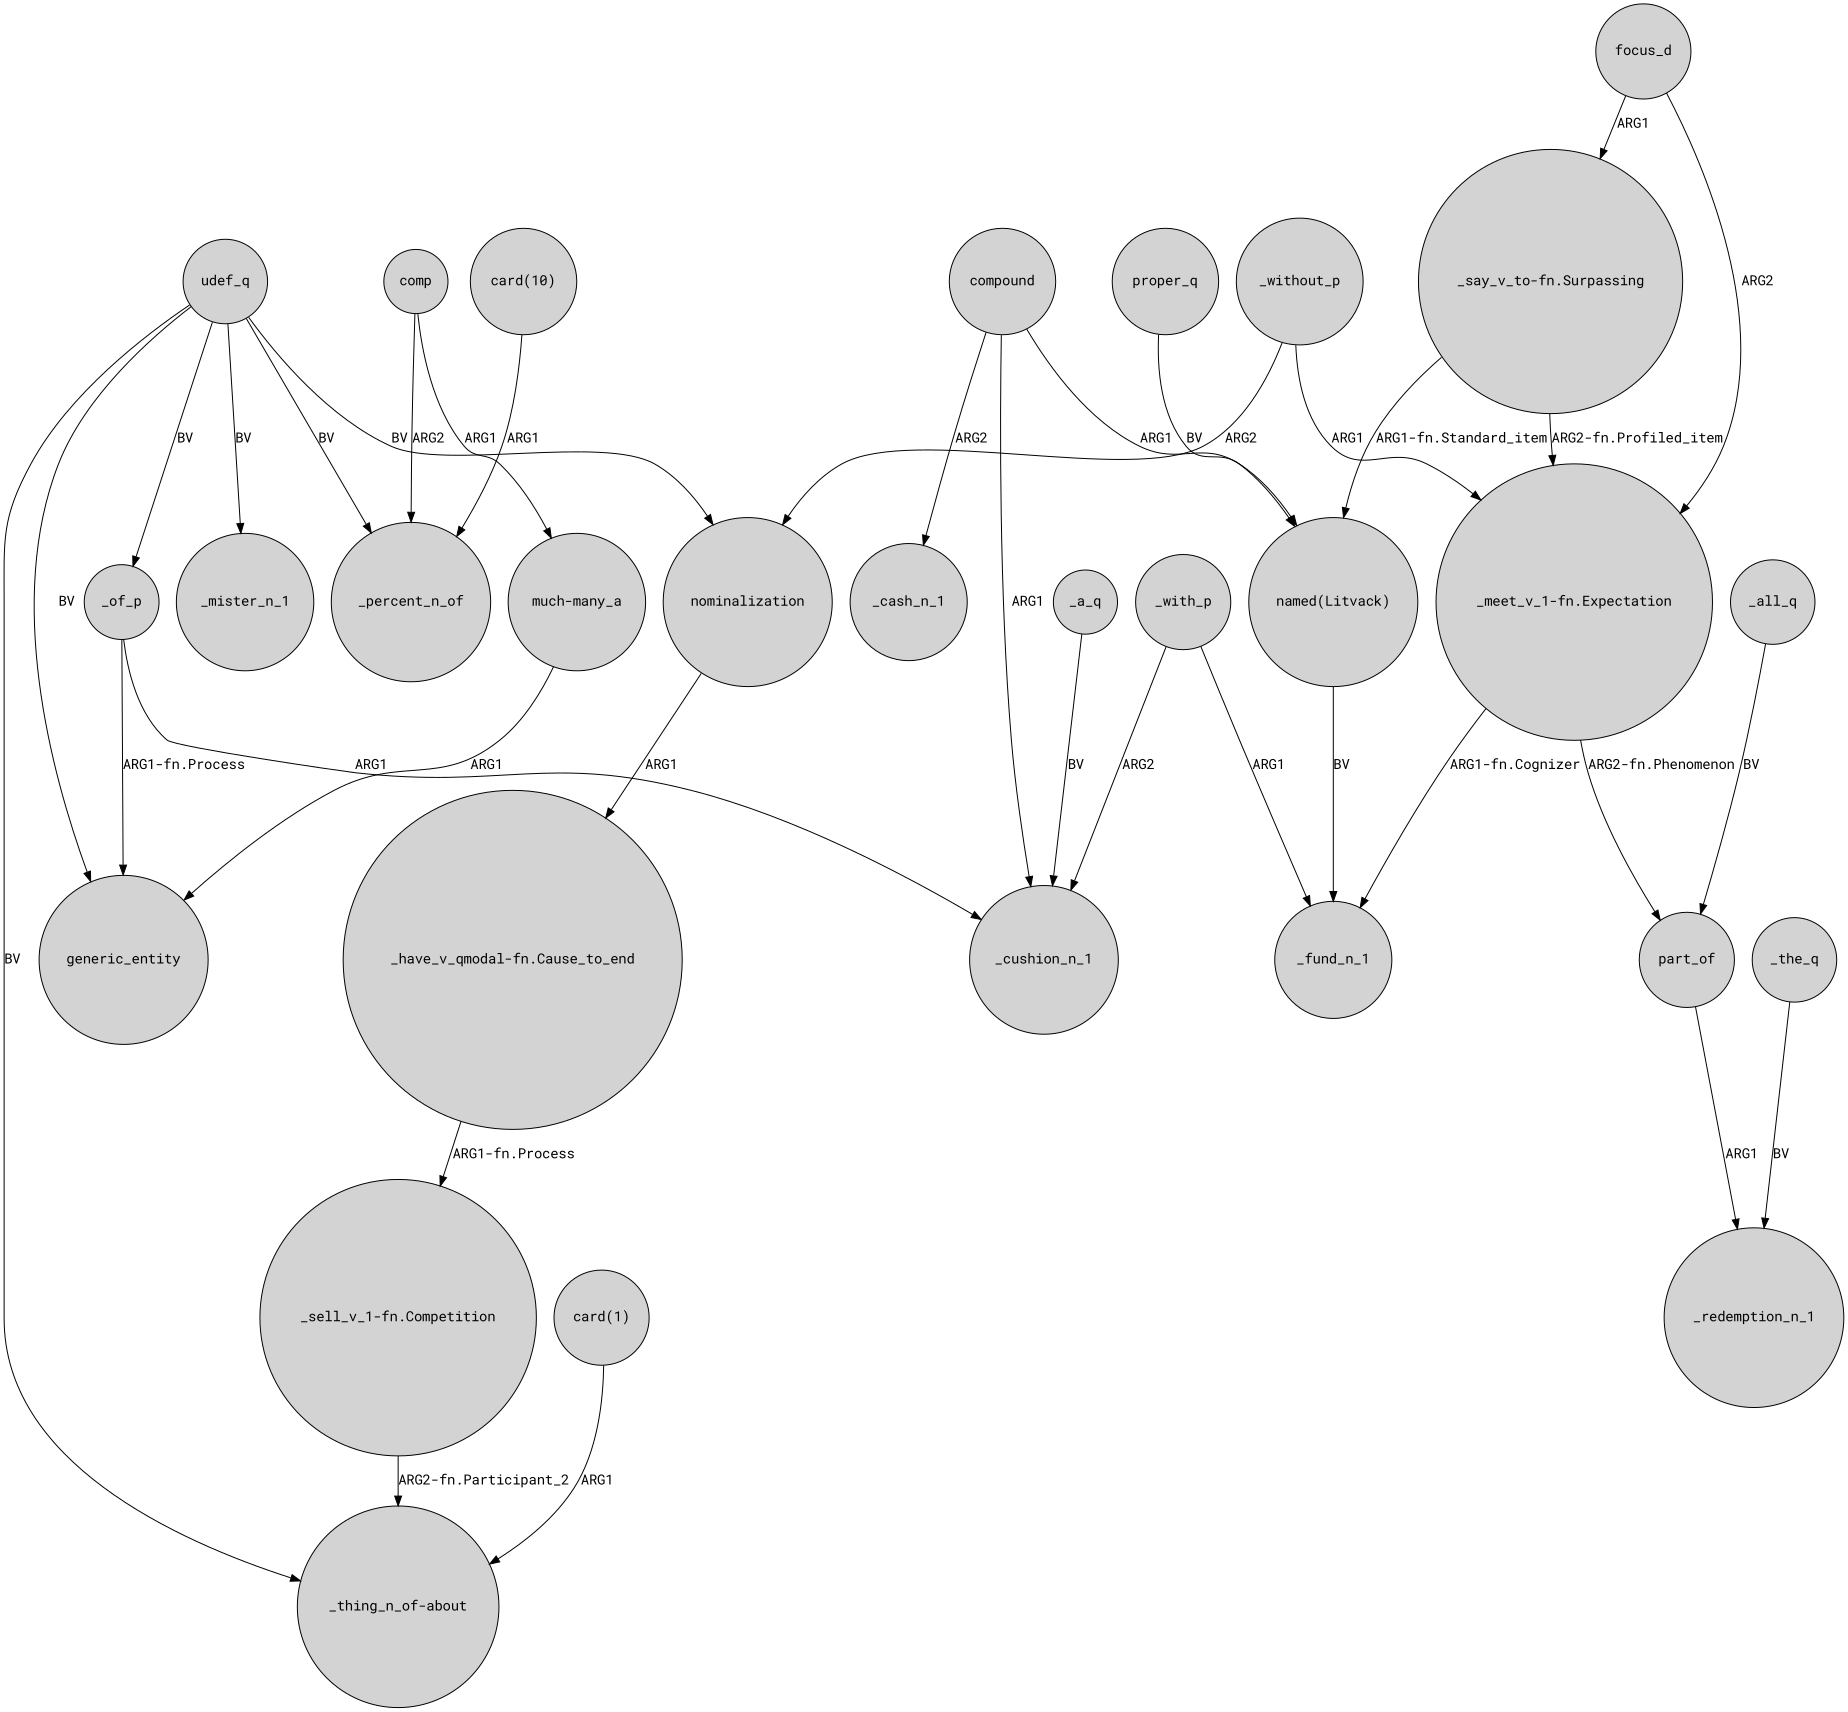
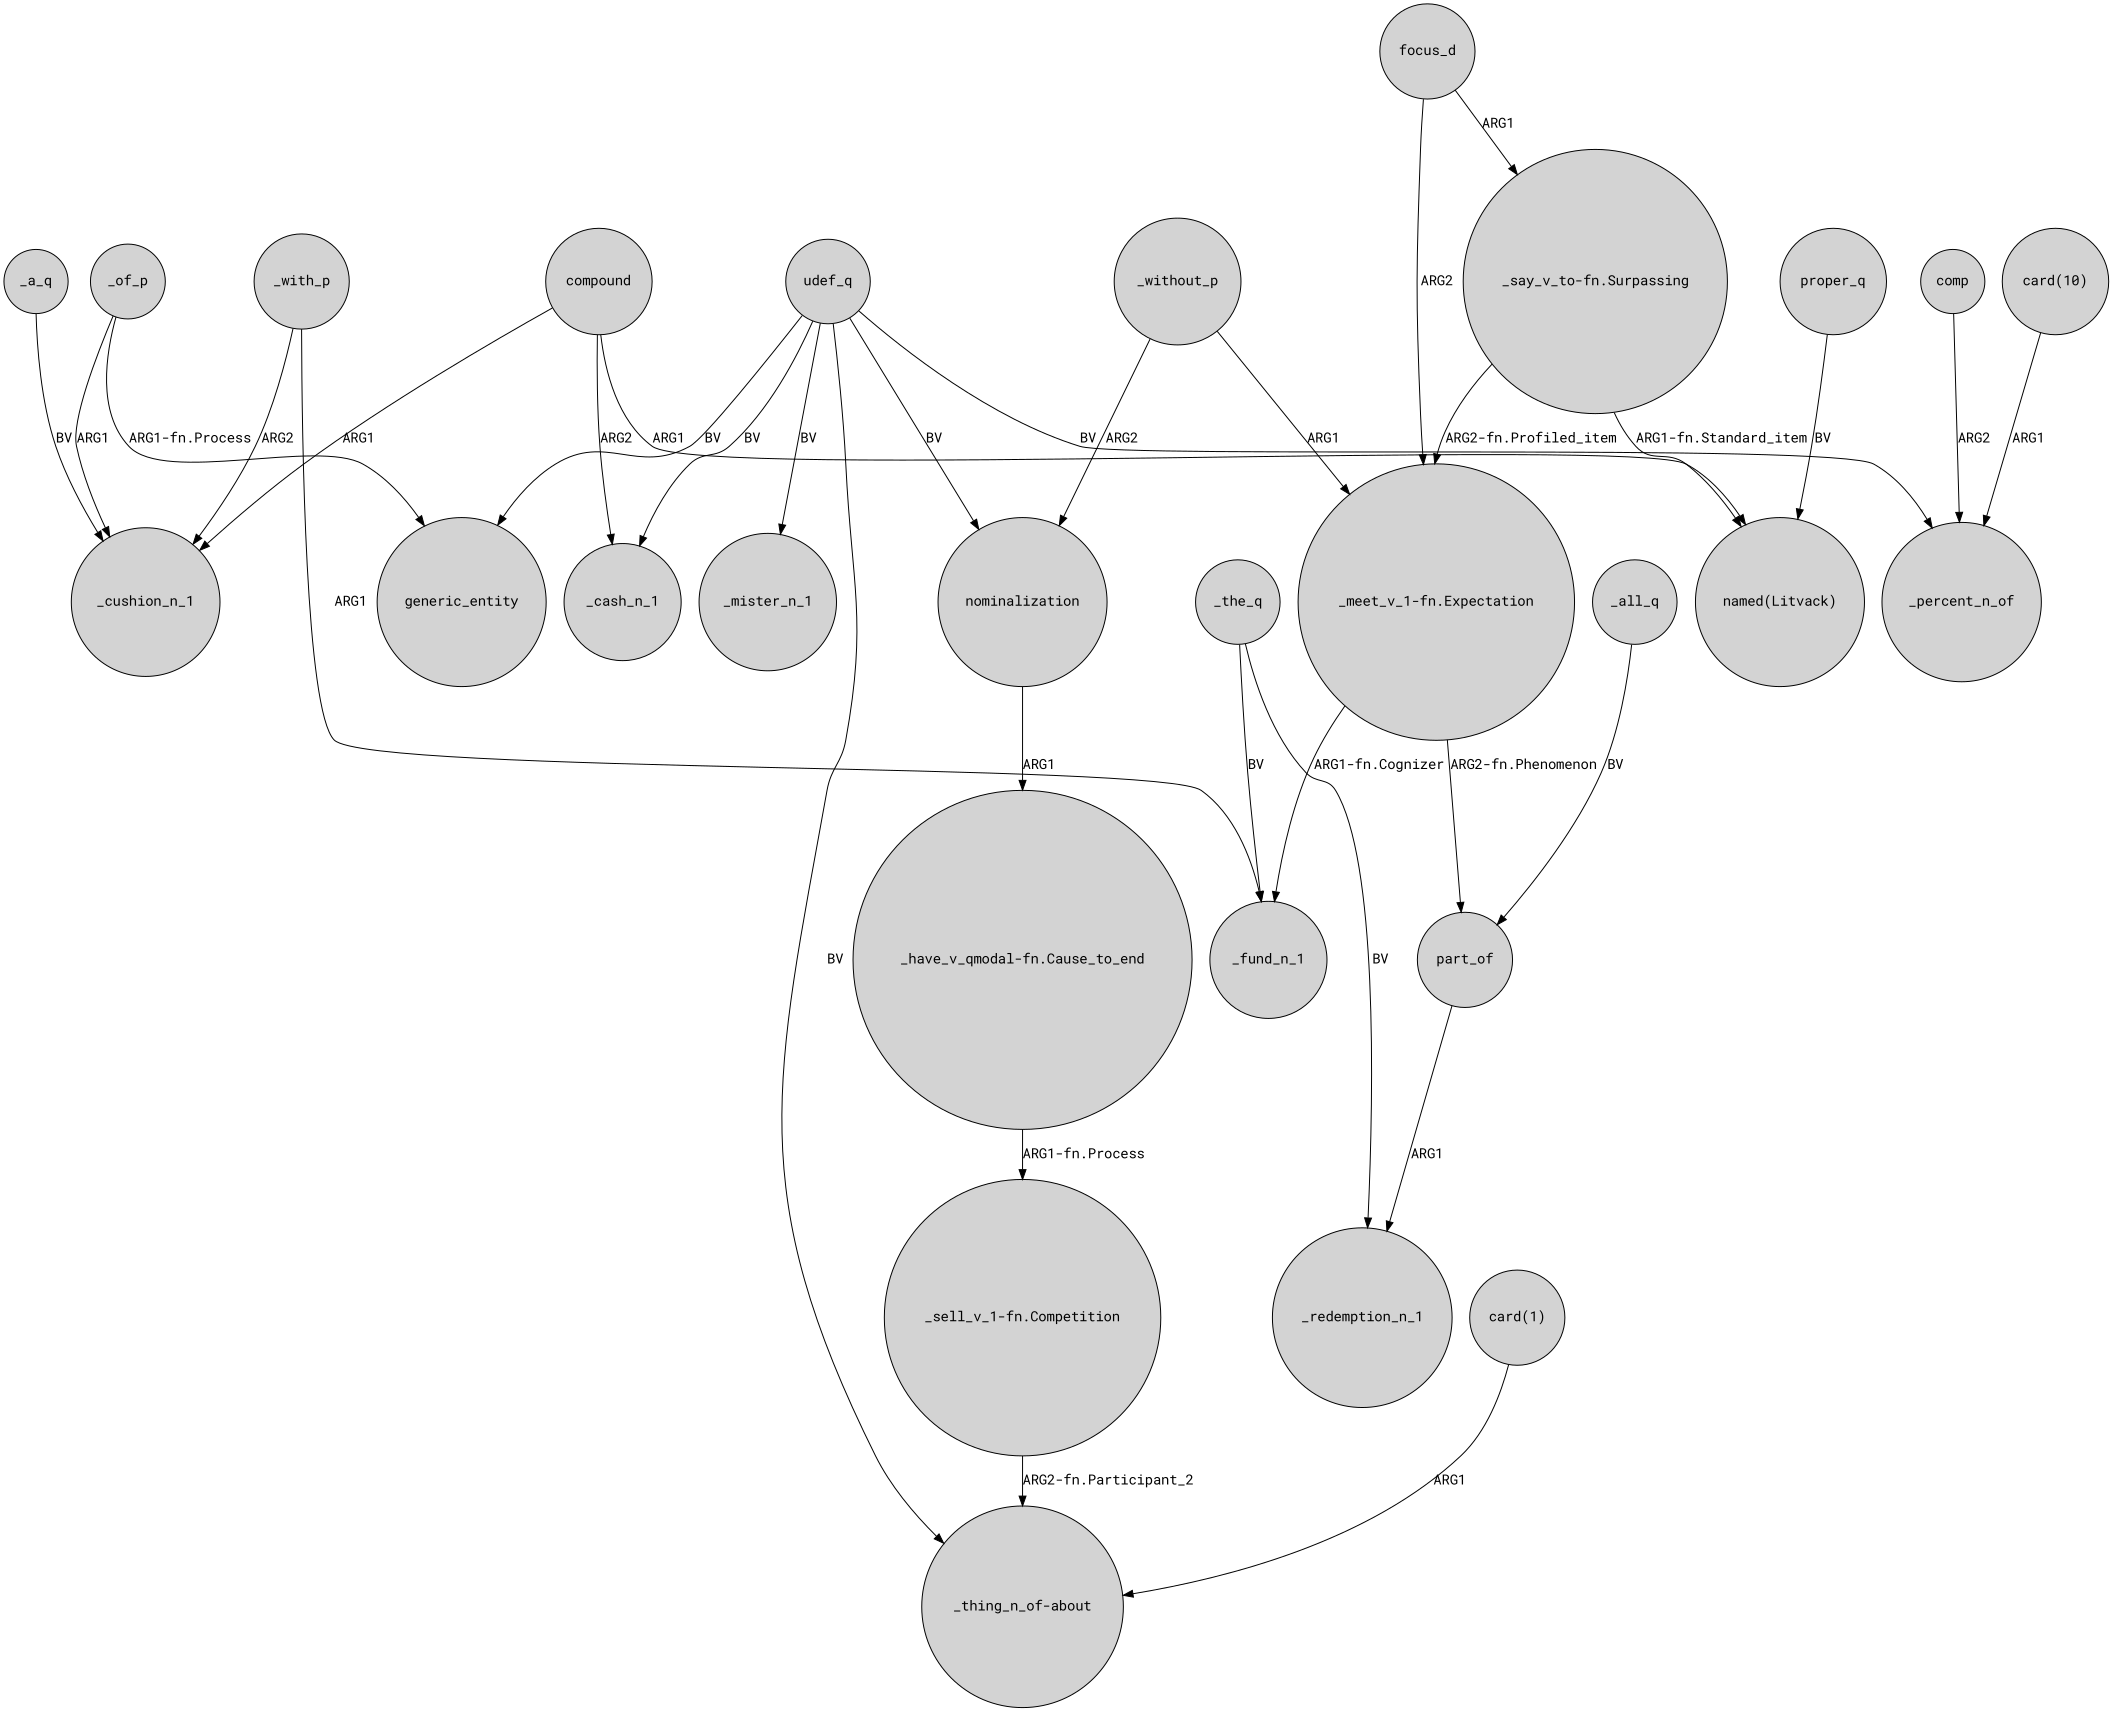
(174, 439) -> (737, 439)
(577, 602) -> none
(1333, 789) -> (1247, 768)
